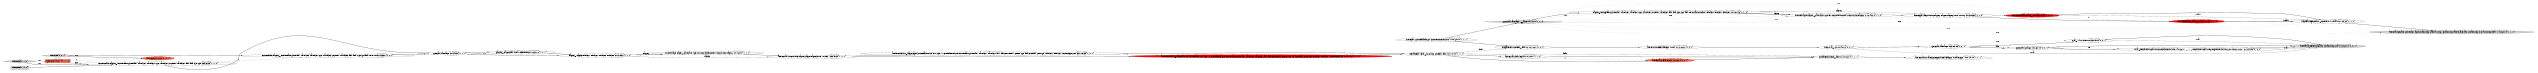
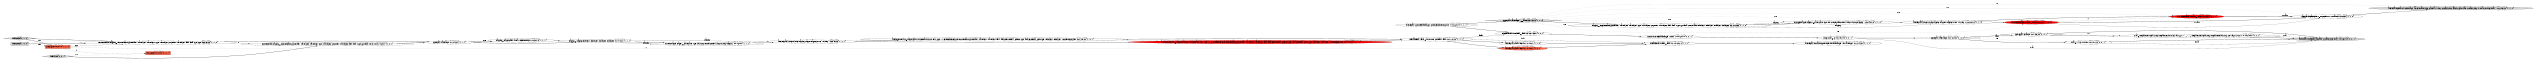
(105, 57) -> (107, 55)
(158, 58) -> (158, 53)
(1594, 60) -> (784, 48)
(39, 61) -> (39, 42)
